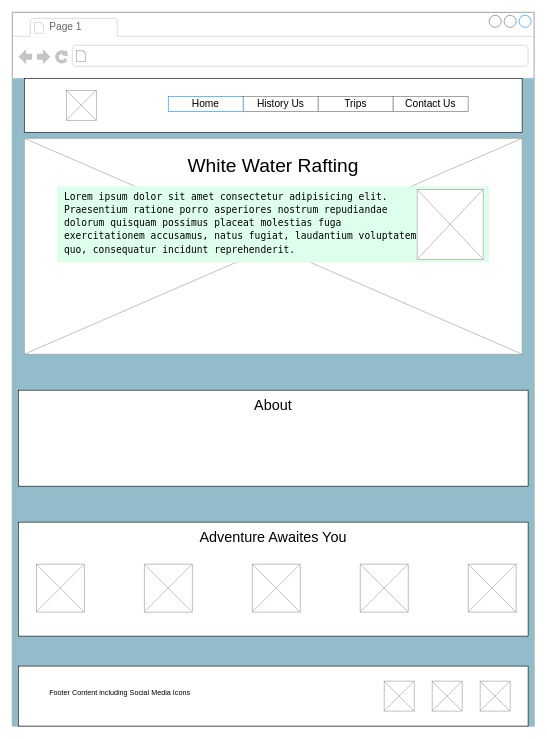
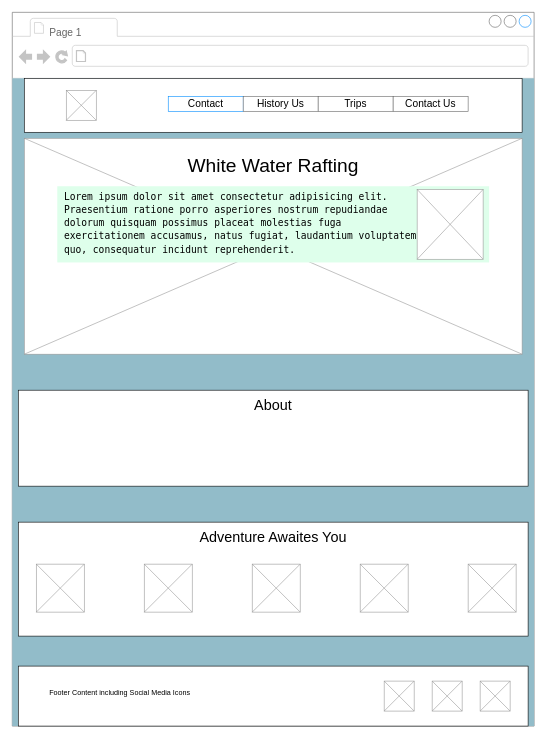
(81, 27) -> (75, 33)
(206, 104) -> (206, 104)
